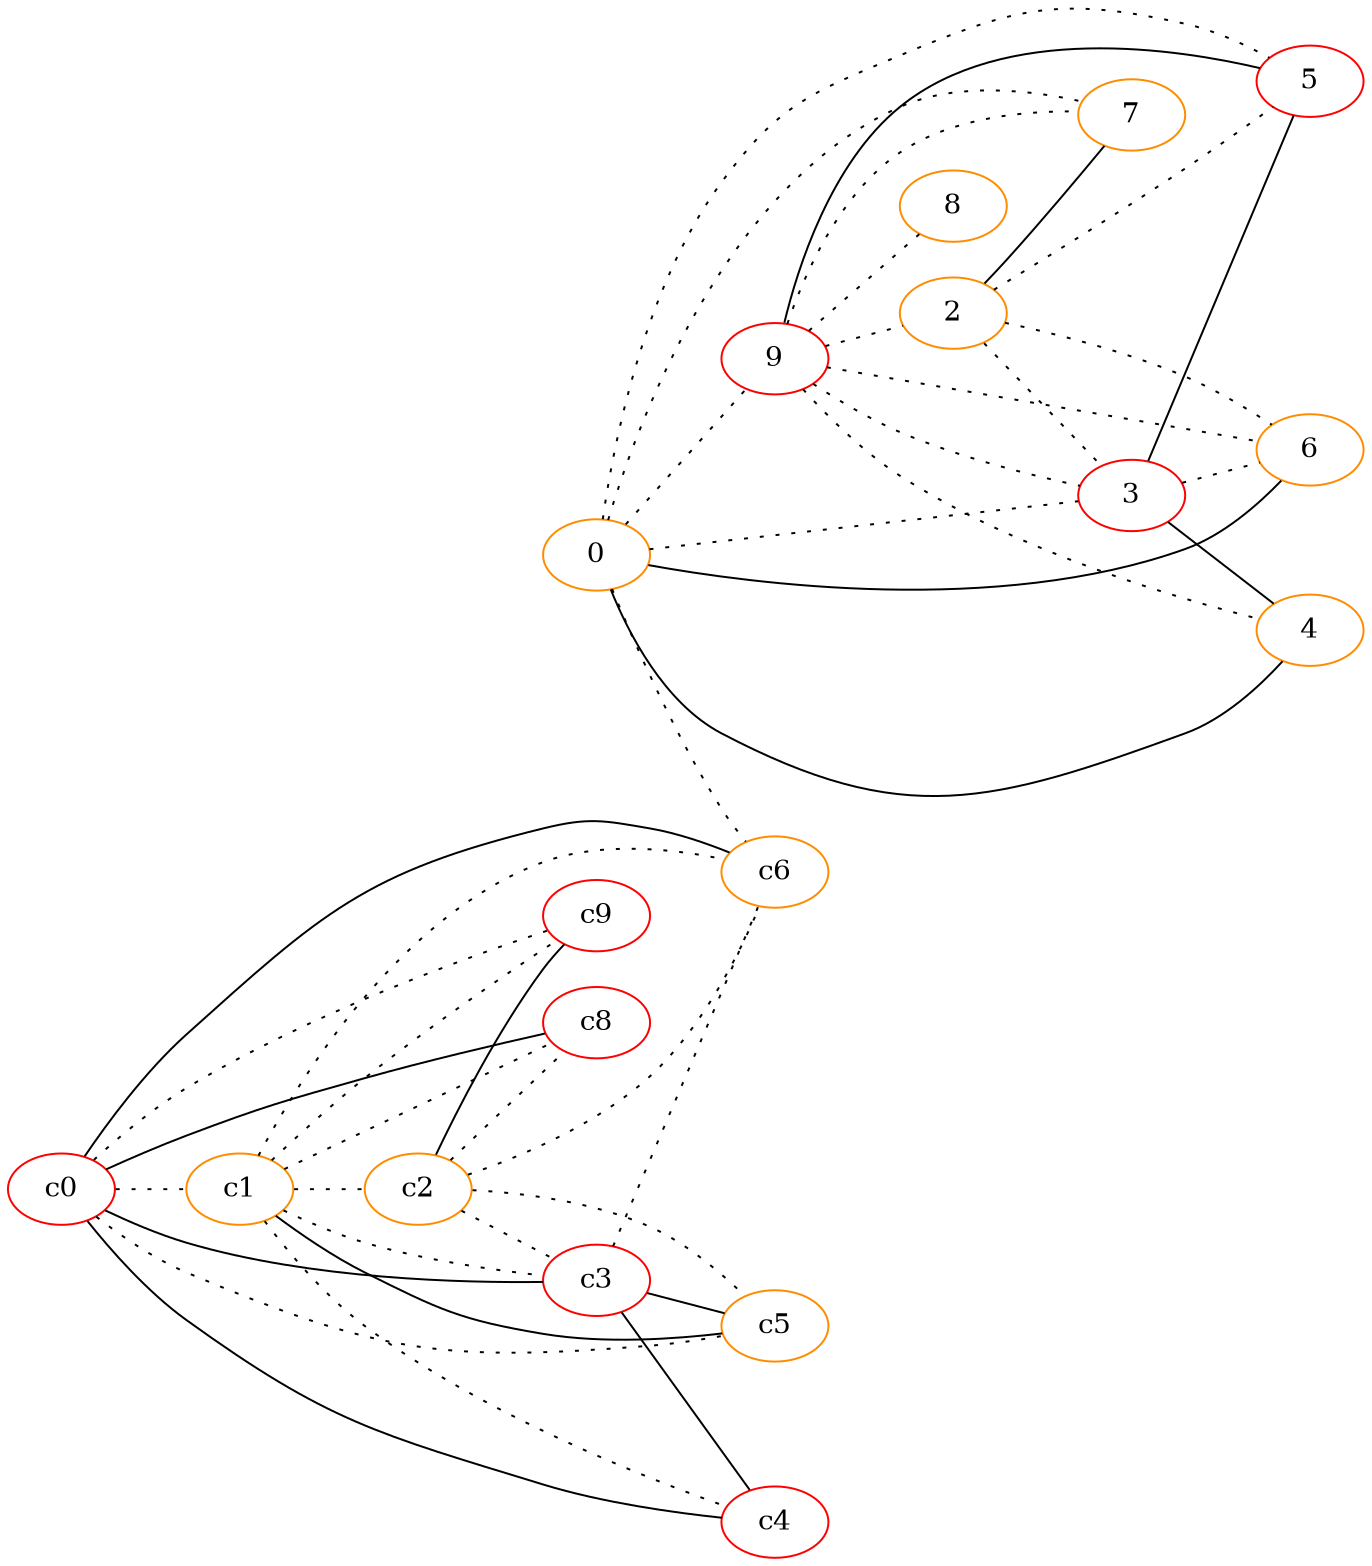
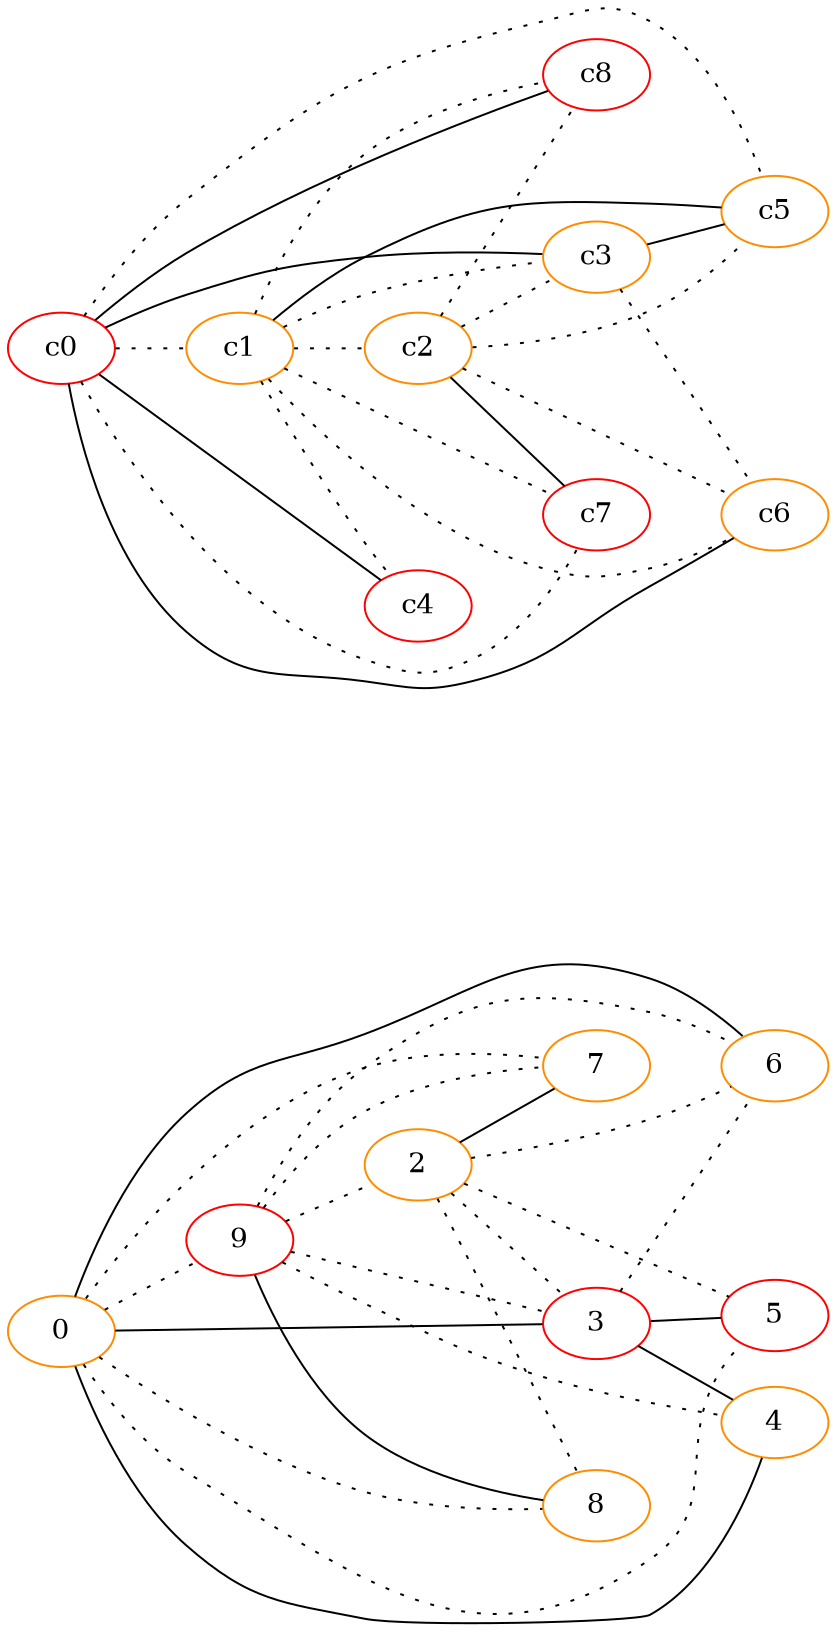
(954, 76) -> none
(864, 282) -> (363, 1433)
(864, 525) -> (329, 1327)
(671, 719) -> (308, 1472)
(597, 916) -> (597, 515)
(597, 1280) -> (597, 257)
none -> (511, 1342)
(686, 1401) -> none
